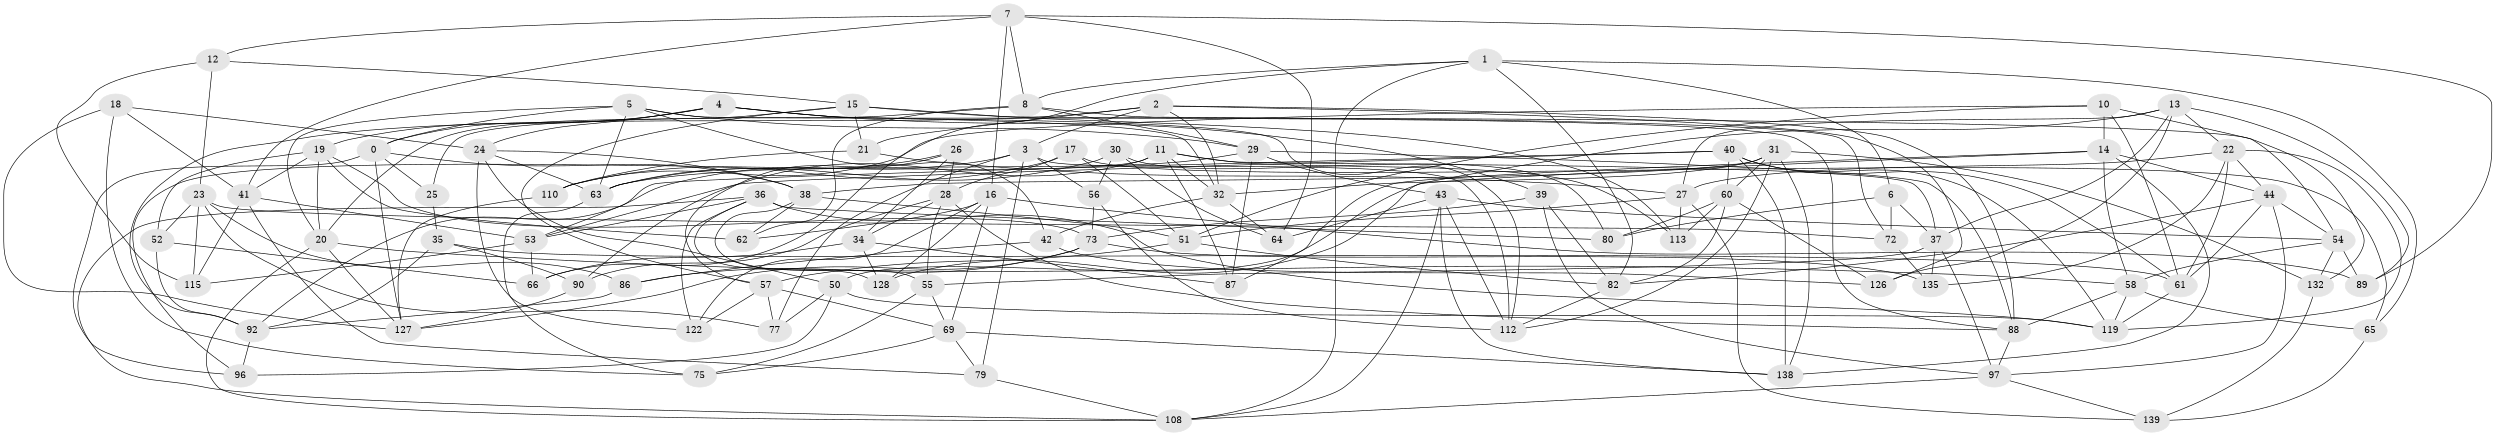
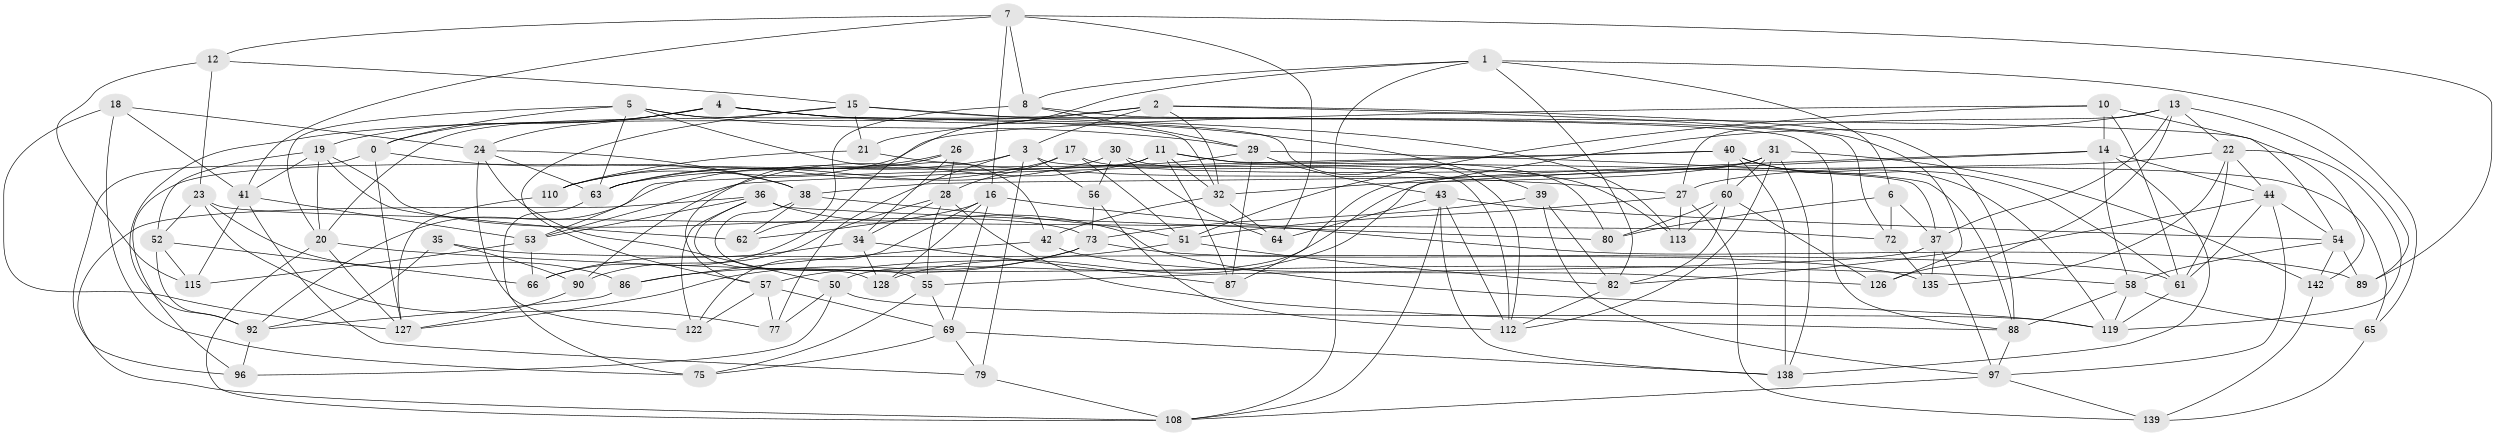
(432, 195) -> none
(196, 241) -> (175, 263)
(2316, 286) -> (2316, 286)
